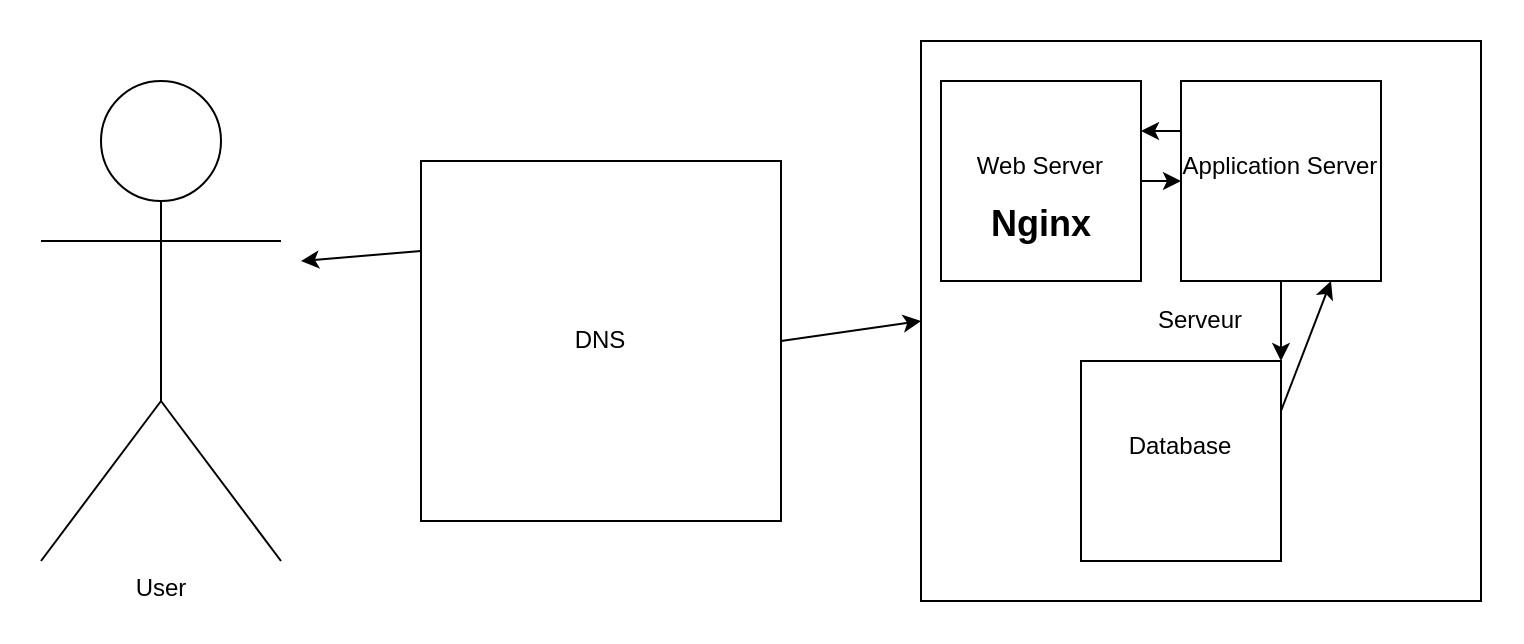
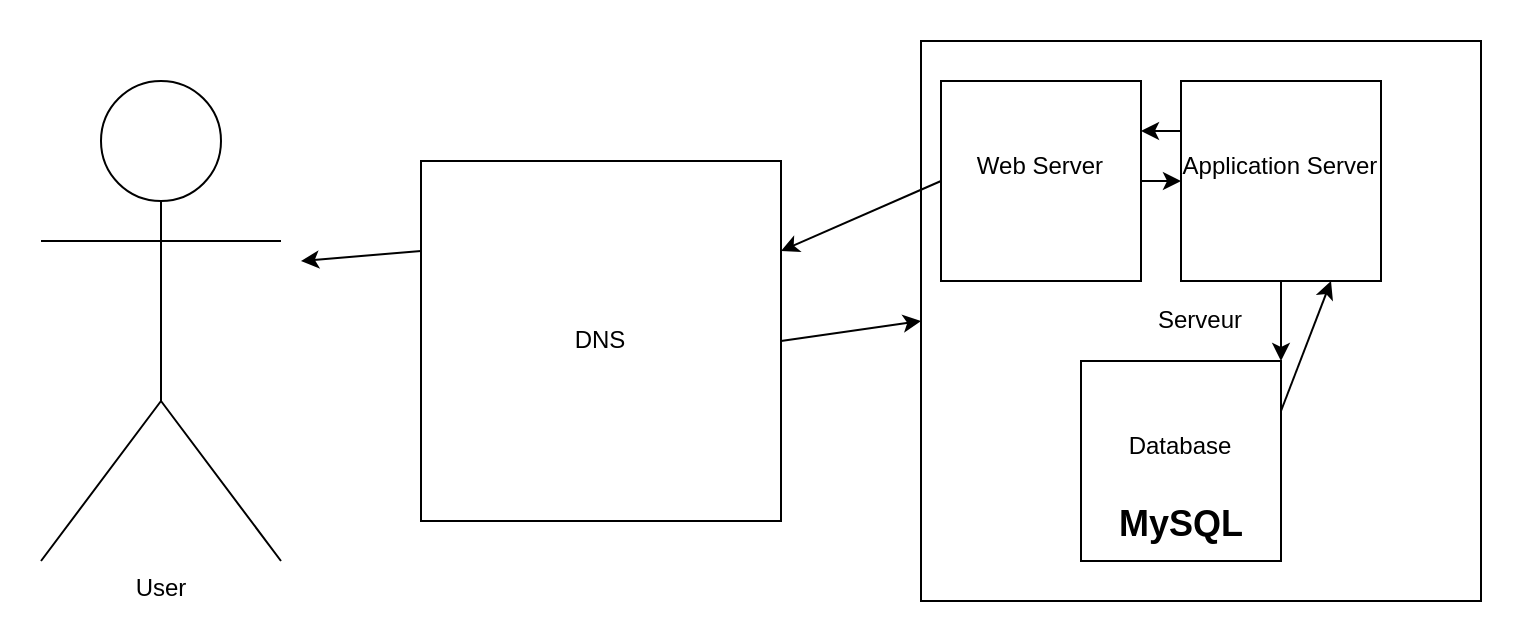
none -> (867, 213)
(1041, 221) -> none
none -> (1181, 521)
